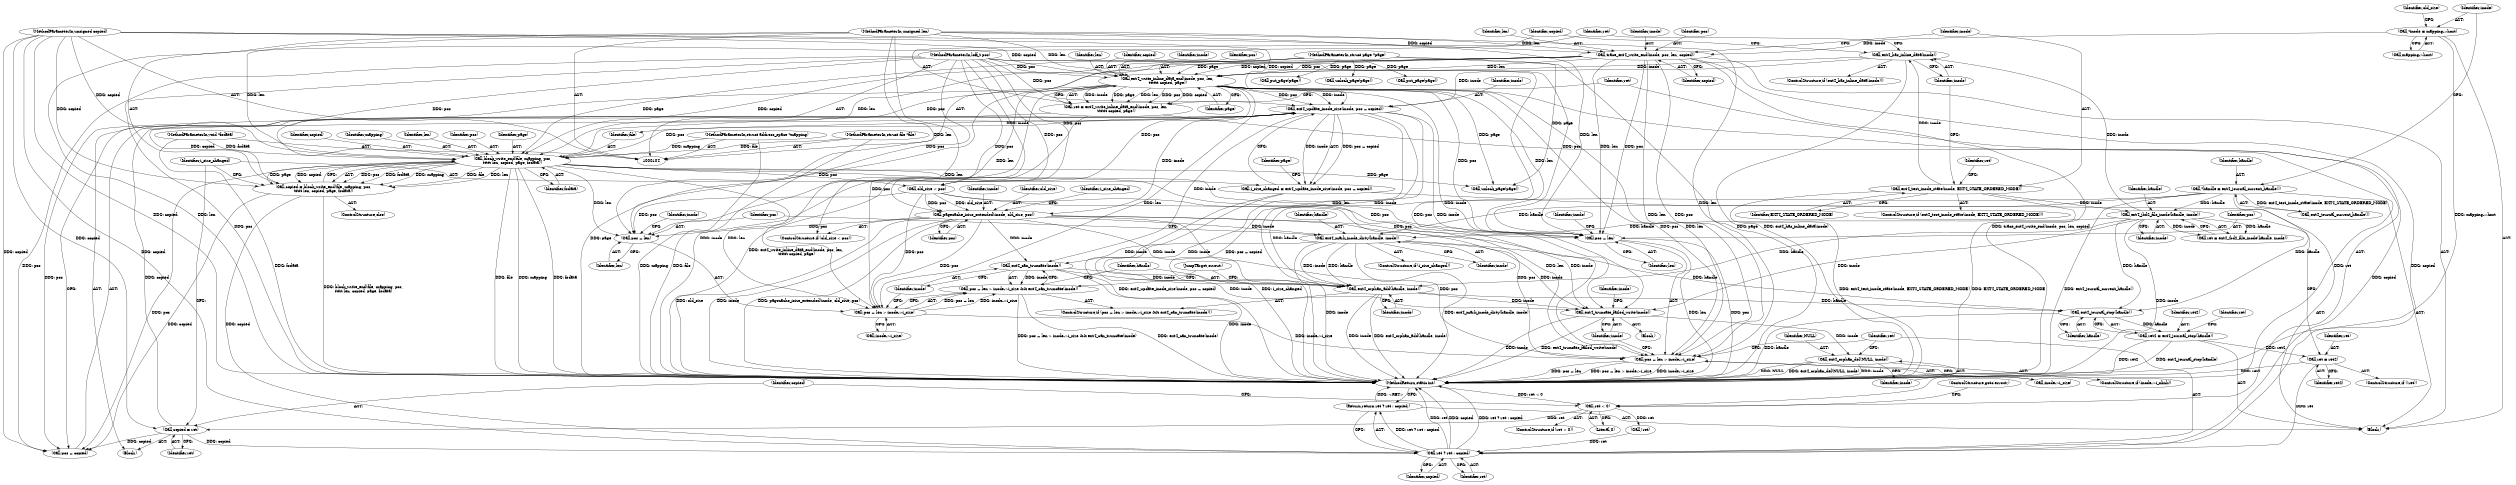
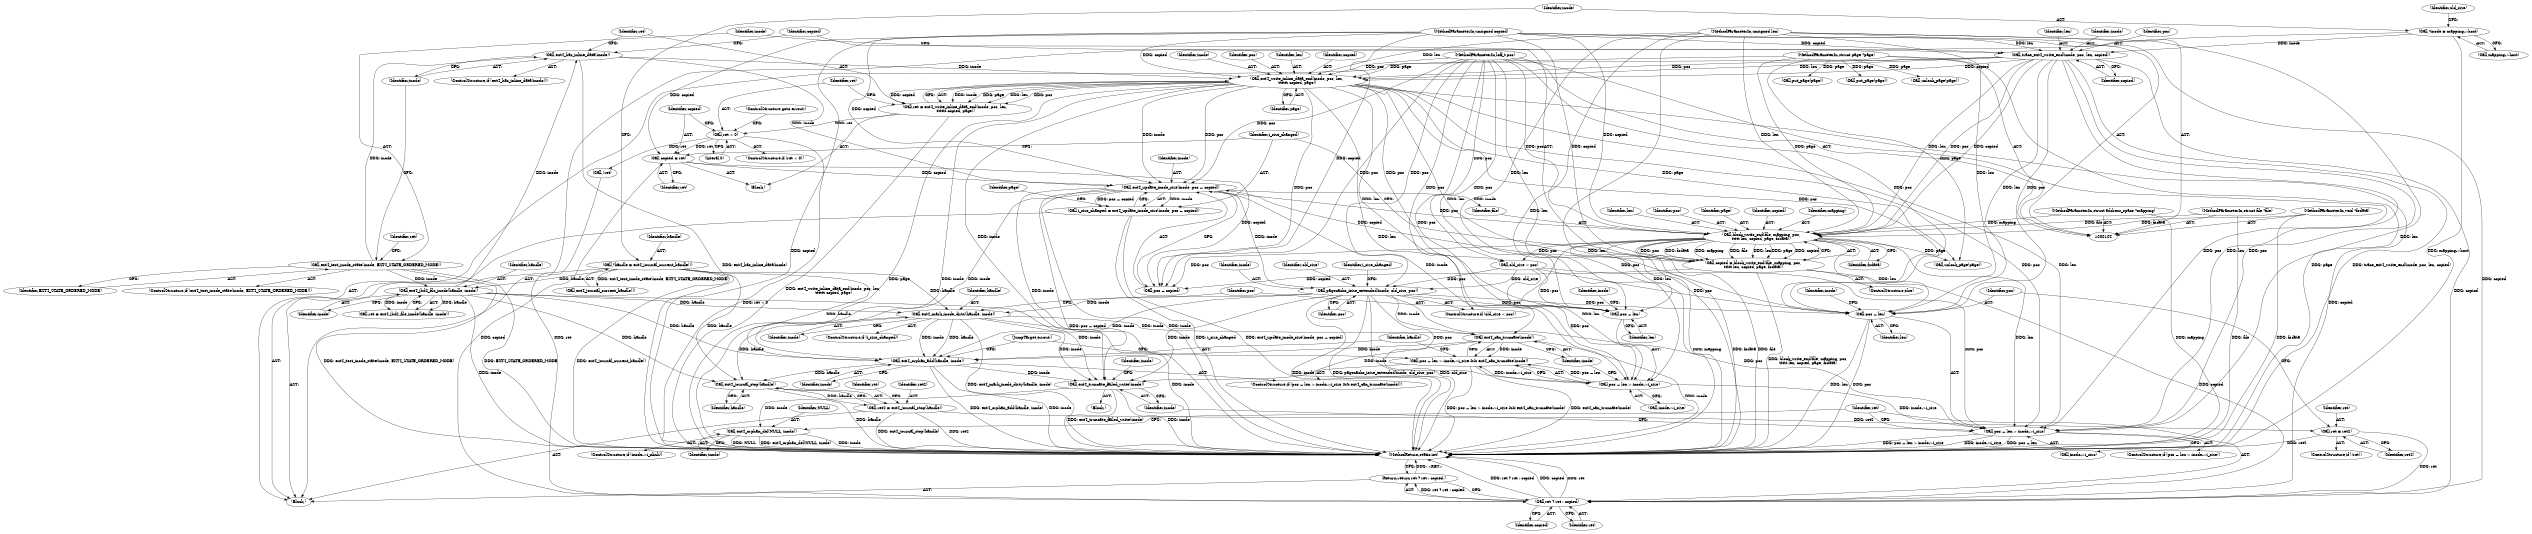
(1507, 395) -> (664, 404)
none -> (2174, 455)
